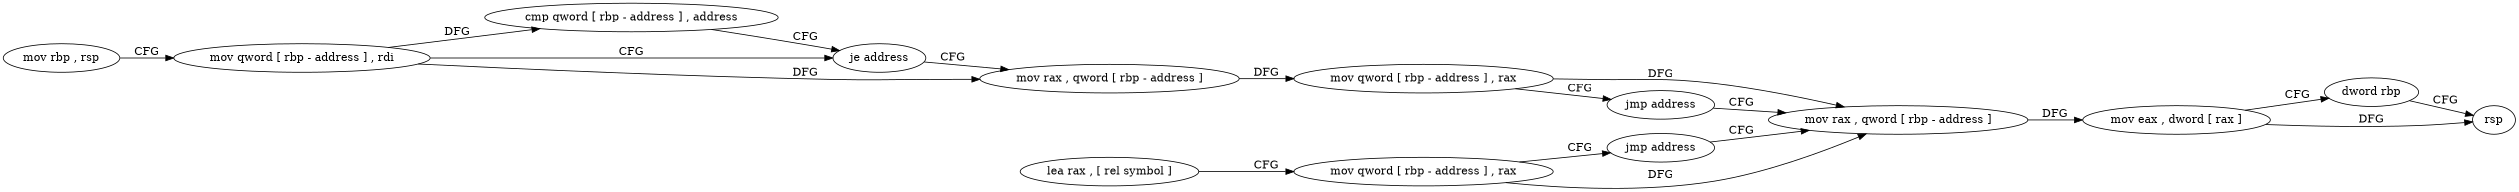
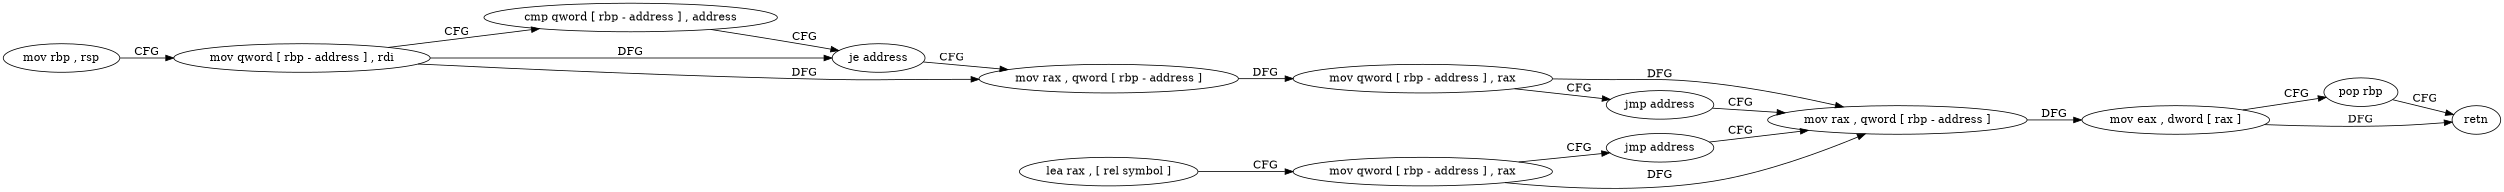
(457, 32) -> (457, 32)
(631, 52) -> (631, 52)
(2371, 92) -> (2361, 92)
(2494, 120) -> (2476, 120)
